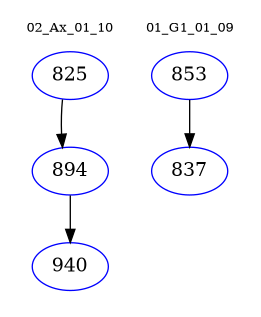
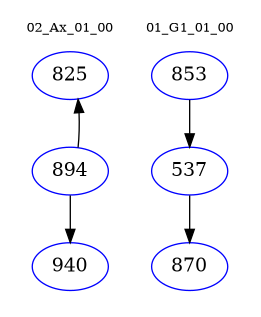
(70, 29) -> (70, 29)
(190, 29) -> (190, 29)
(61, 117) -> (79, 130)
(190, 171) -> (190, 171)
none -> (190, 267)
